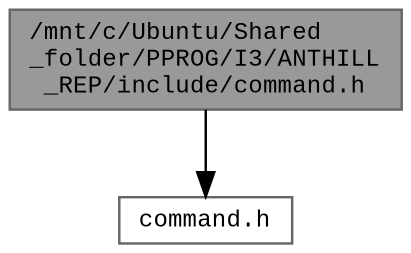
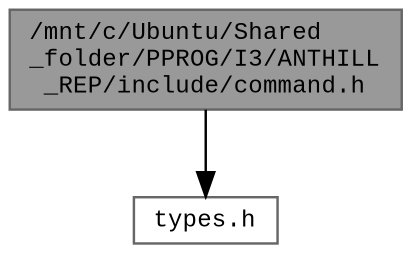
(206, 220) -> (206, 220)
